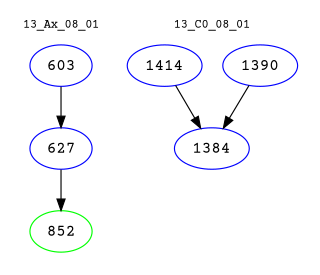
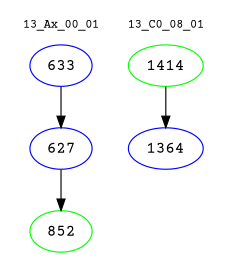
(62, 25) -> (62, 25)
(61, 66) -> (61, 66)
(165, 66) -> (166, 66)
(260, 66) -> none
(212, 149) -> (166, 149)
